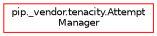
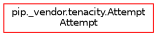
(79, 18) -> (79, 18)
